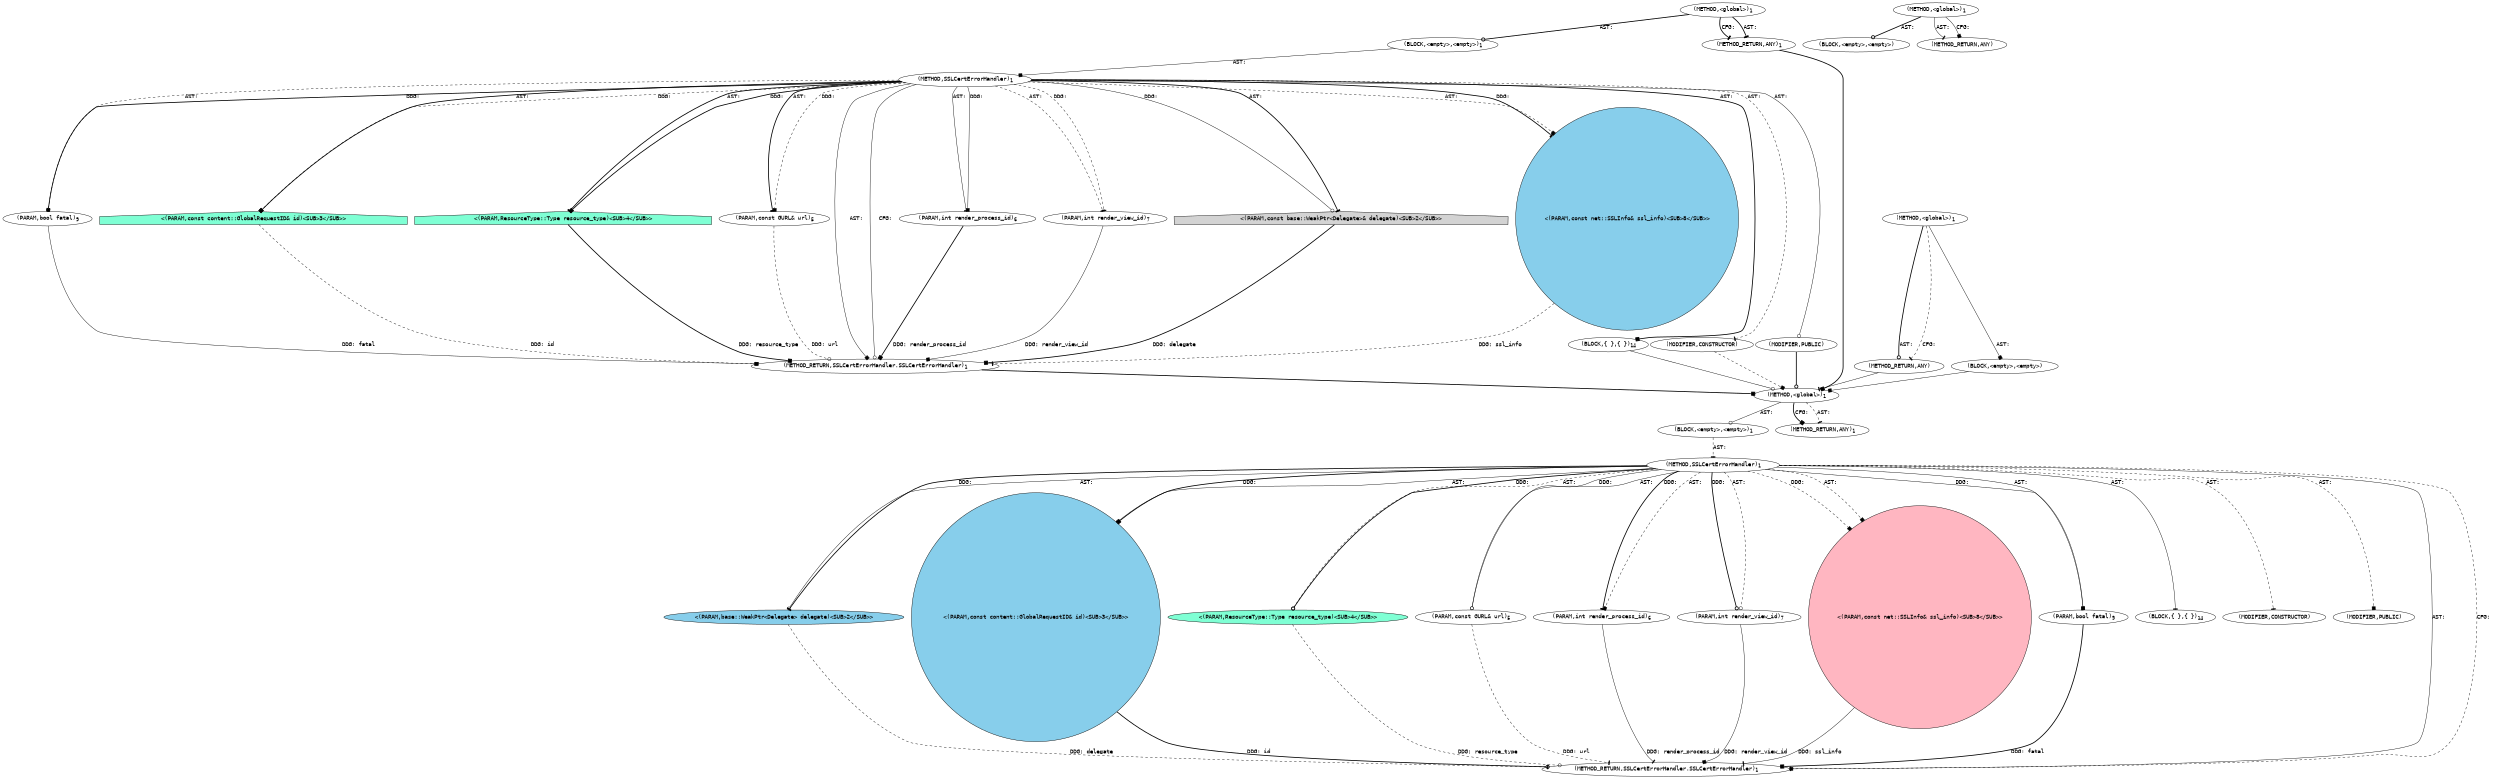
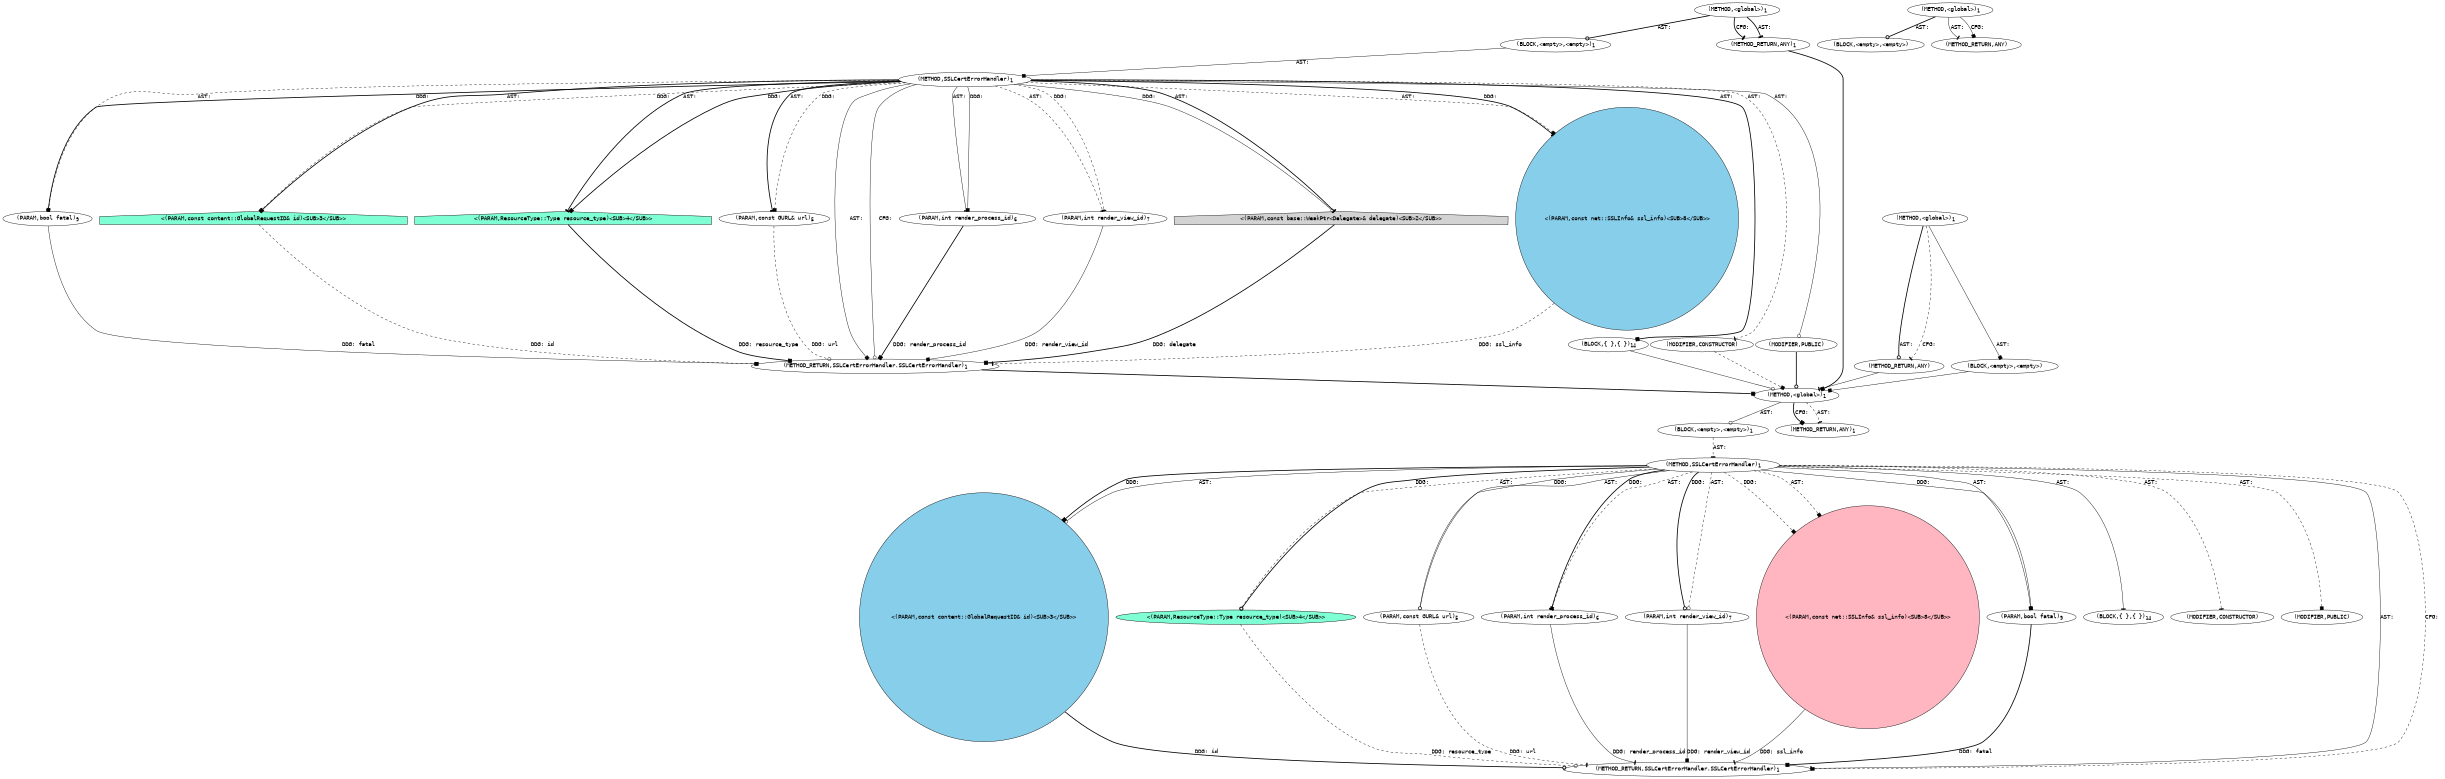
(784, 617) -> none
